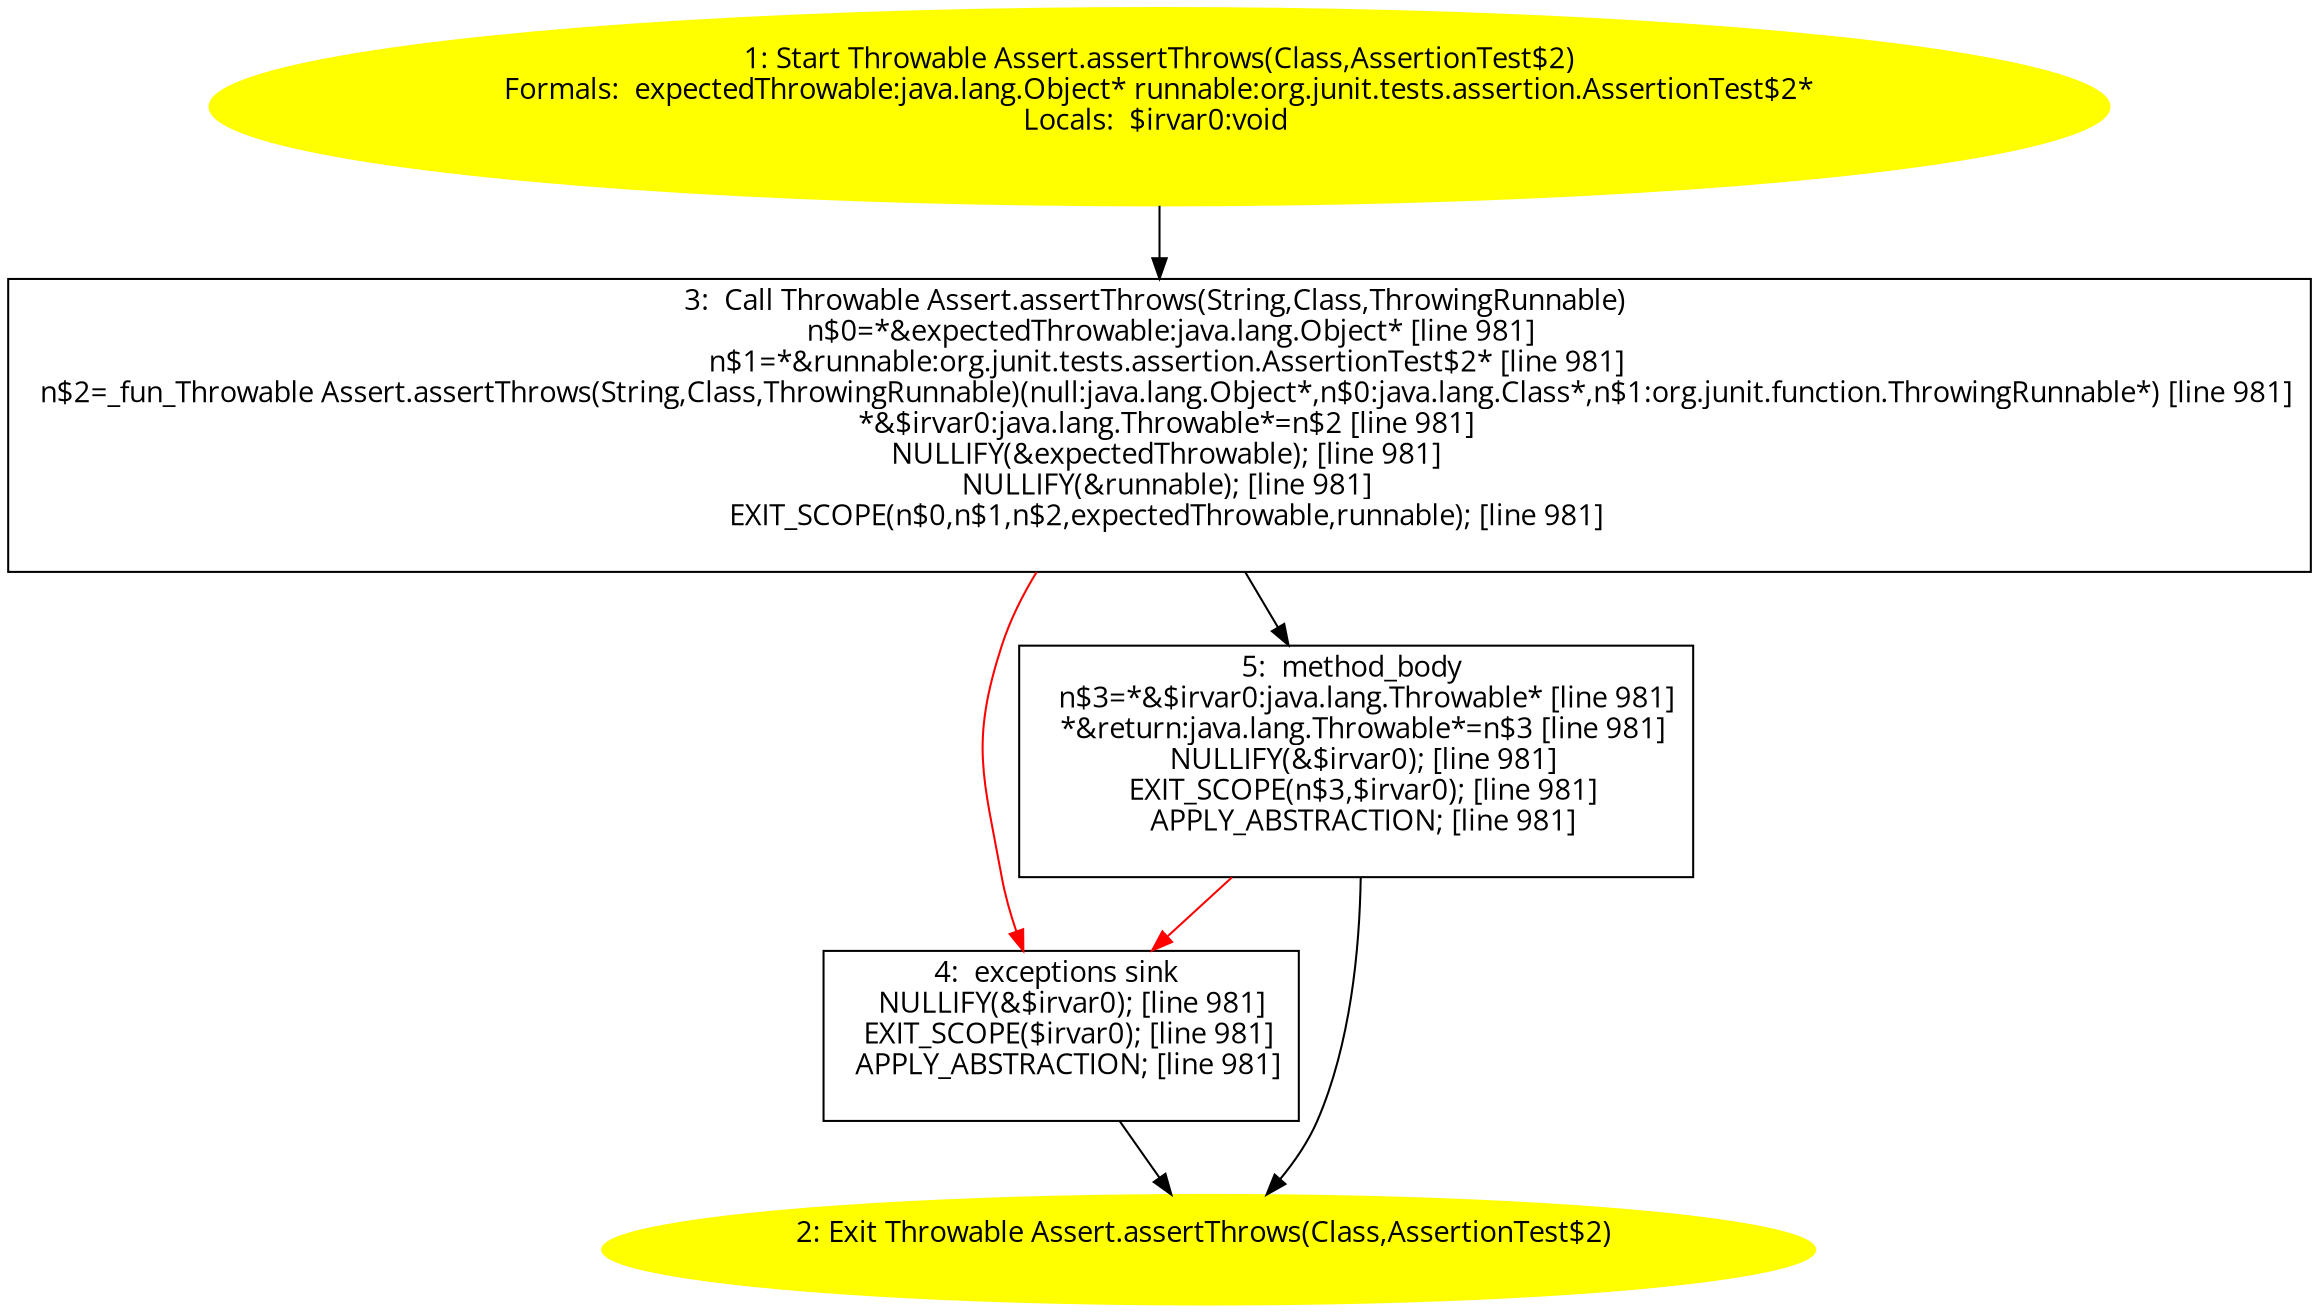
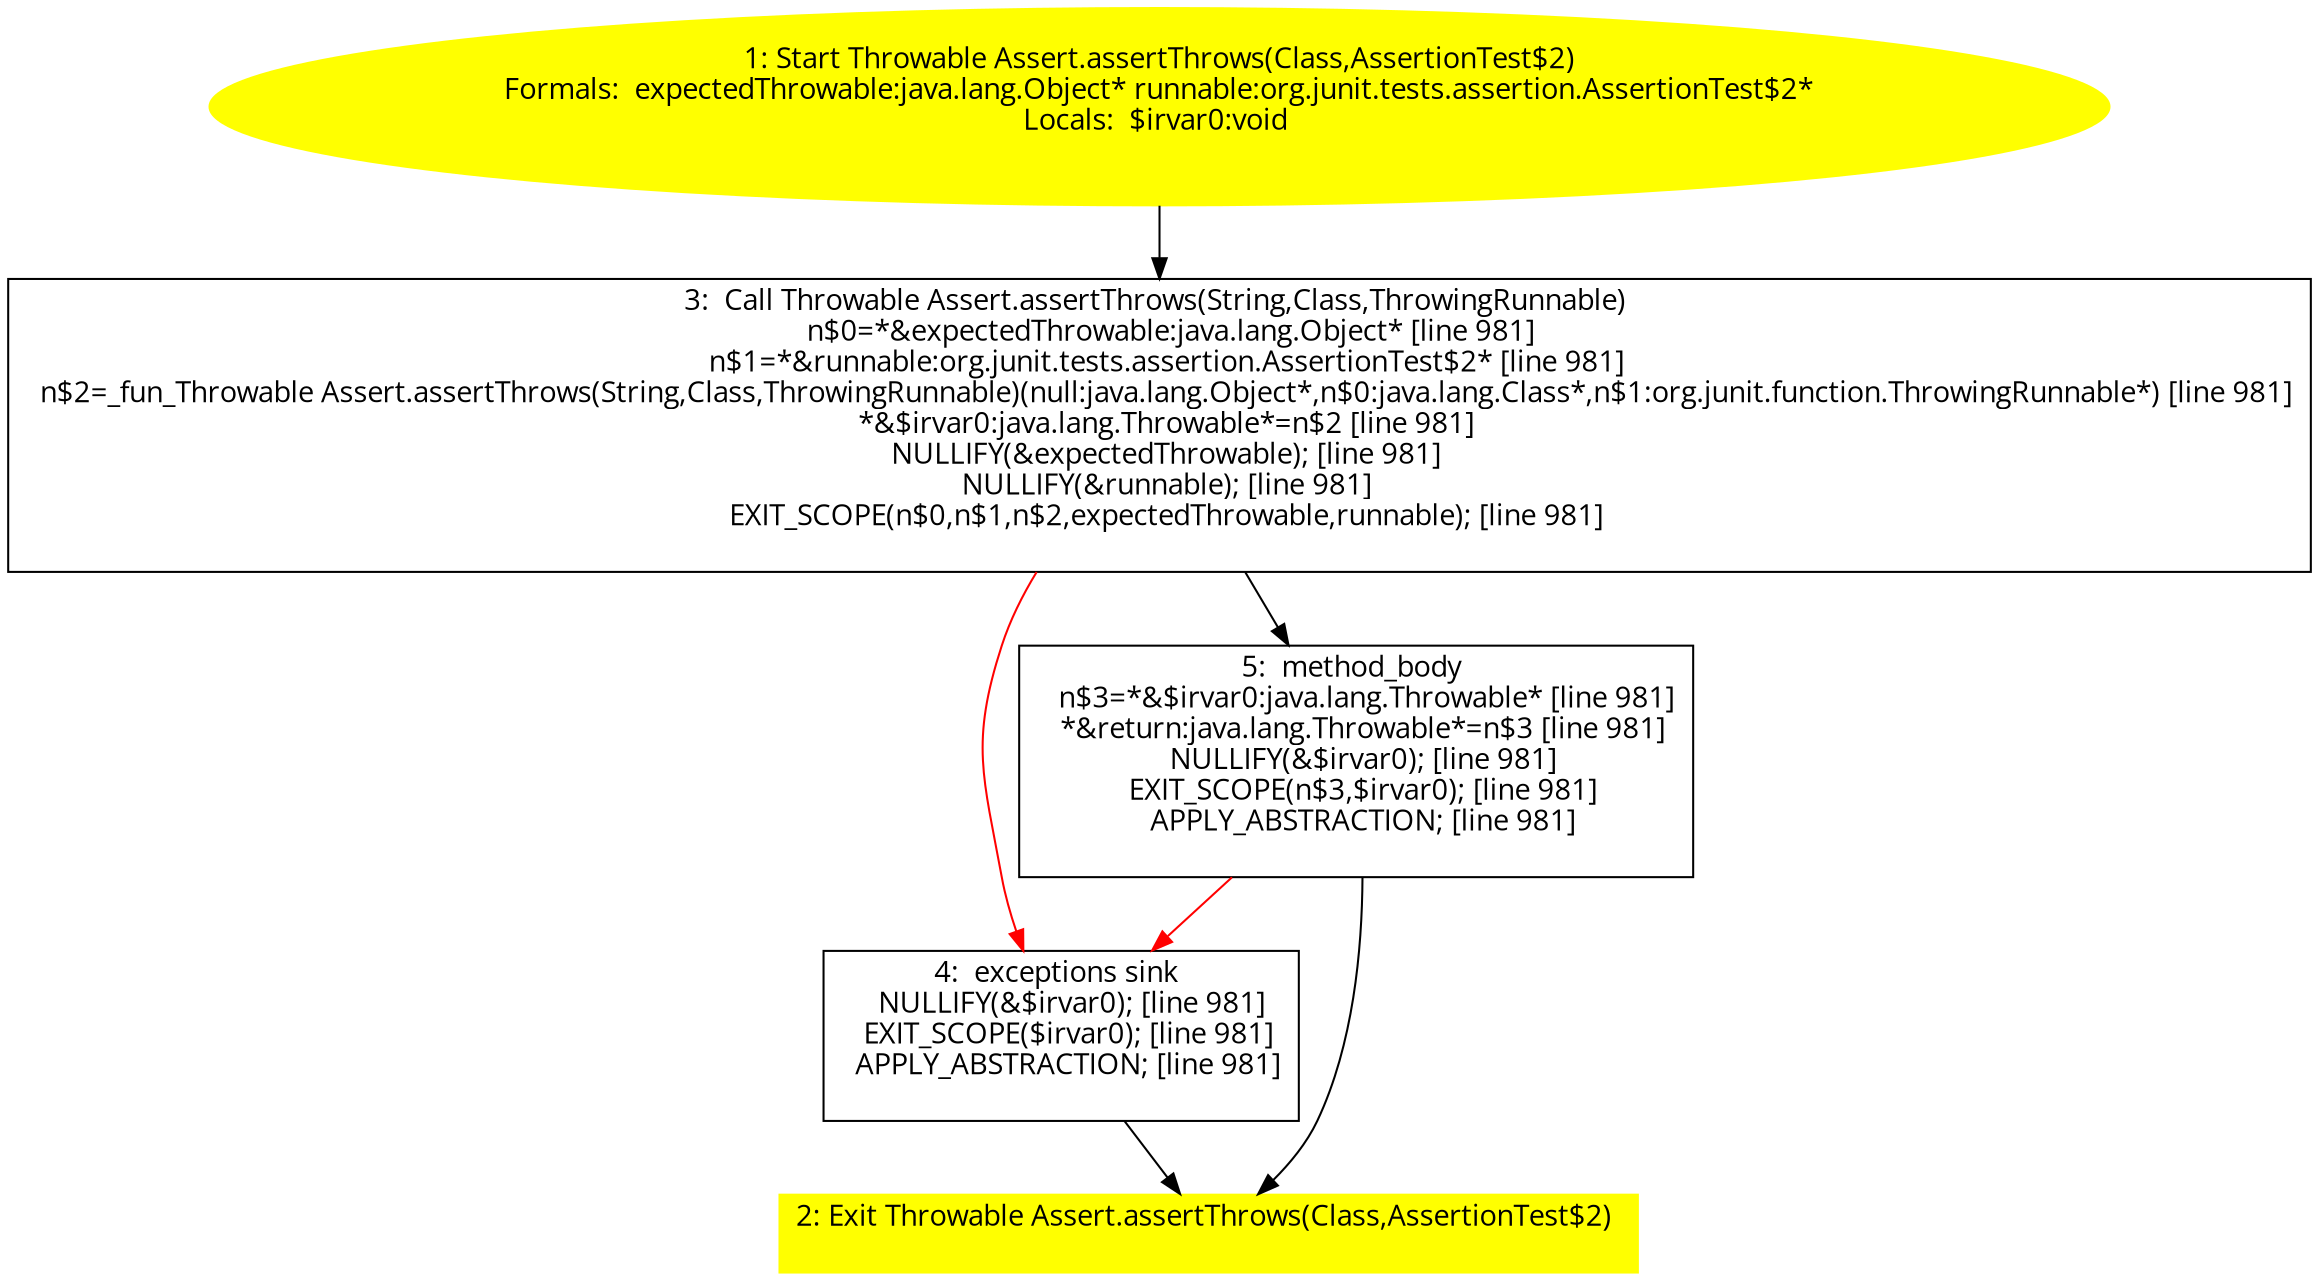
(1209, 1250) -> (1209, 1234)
